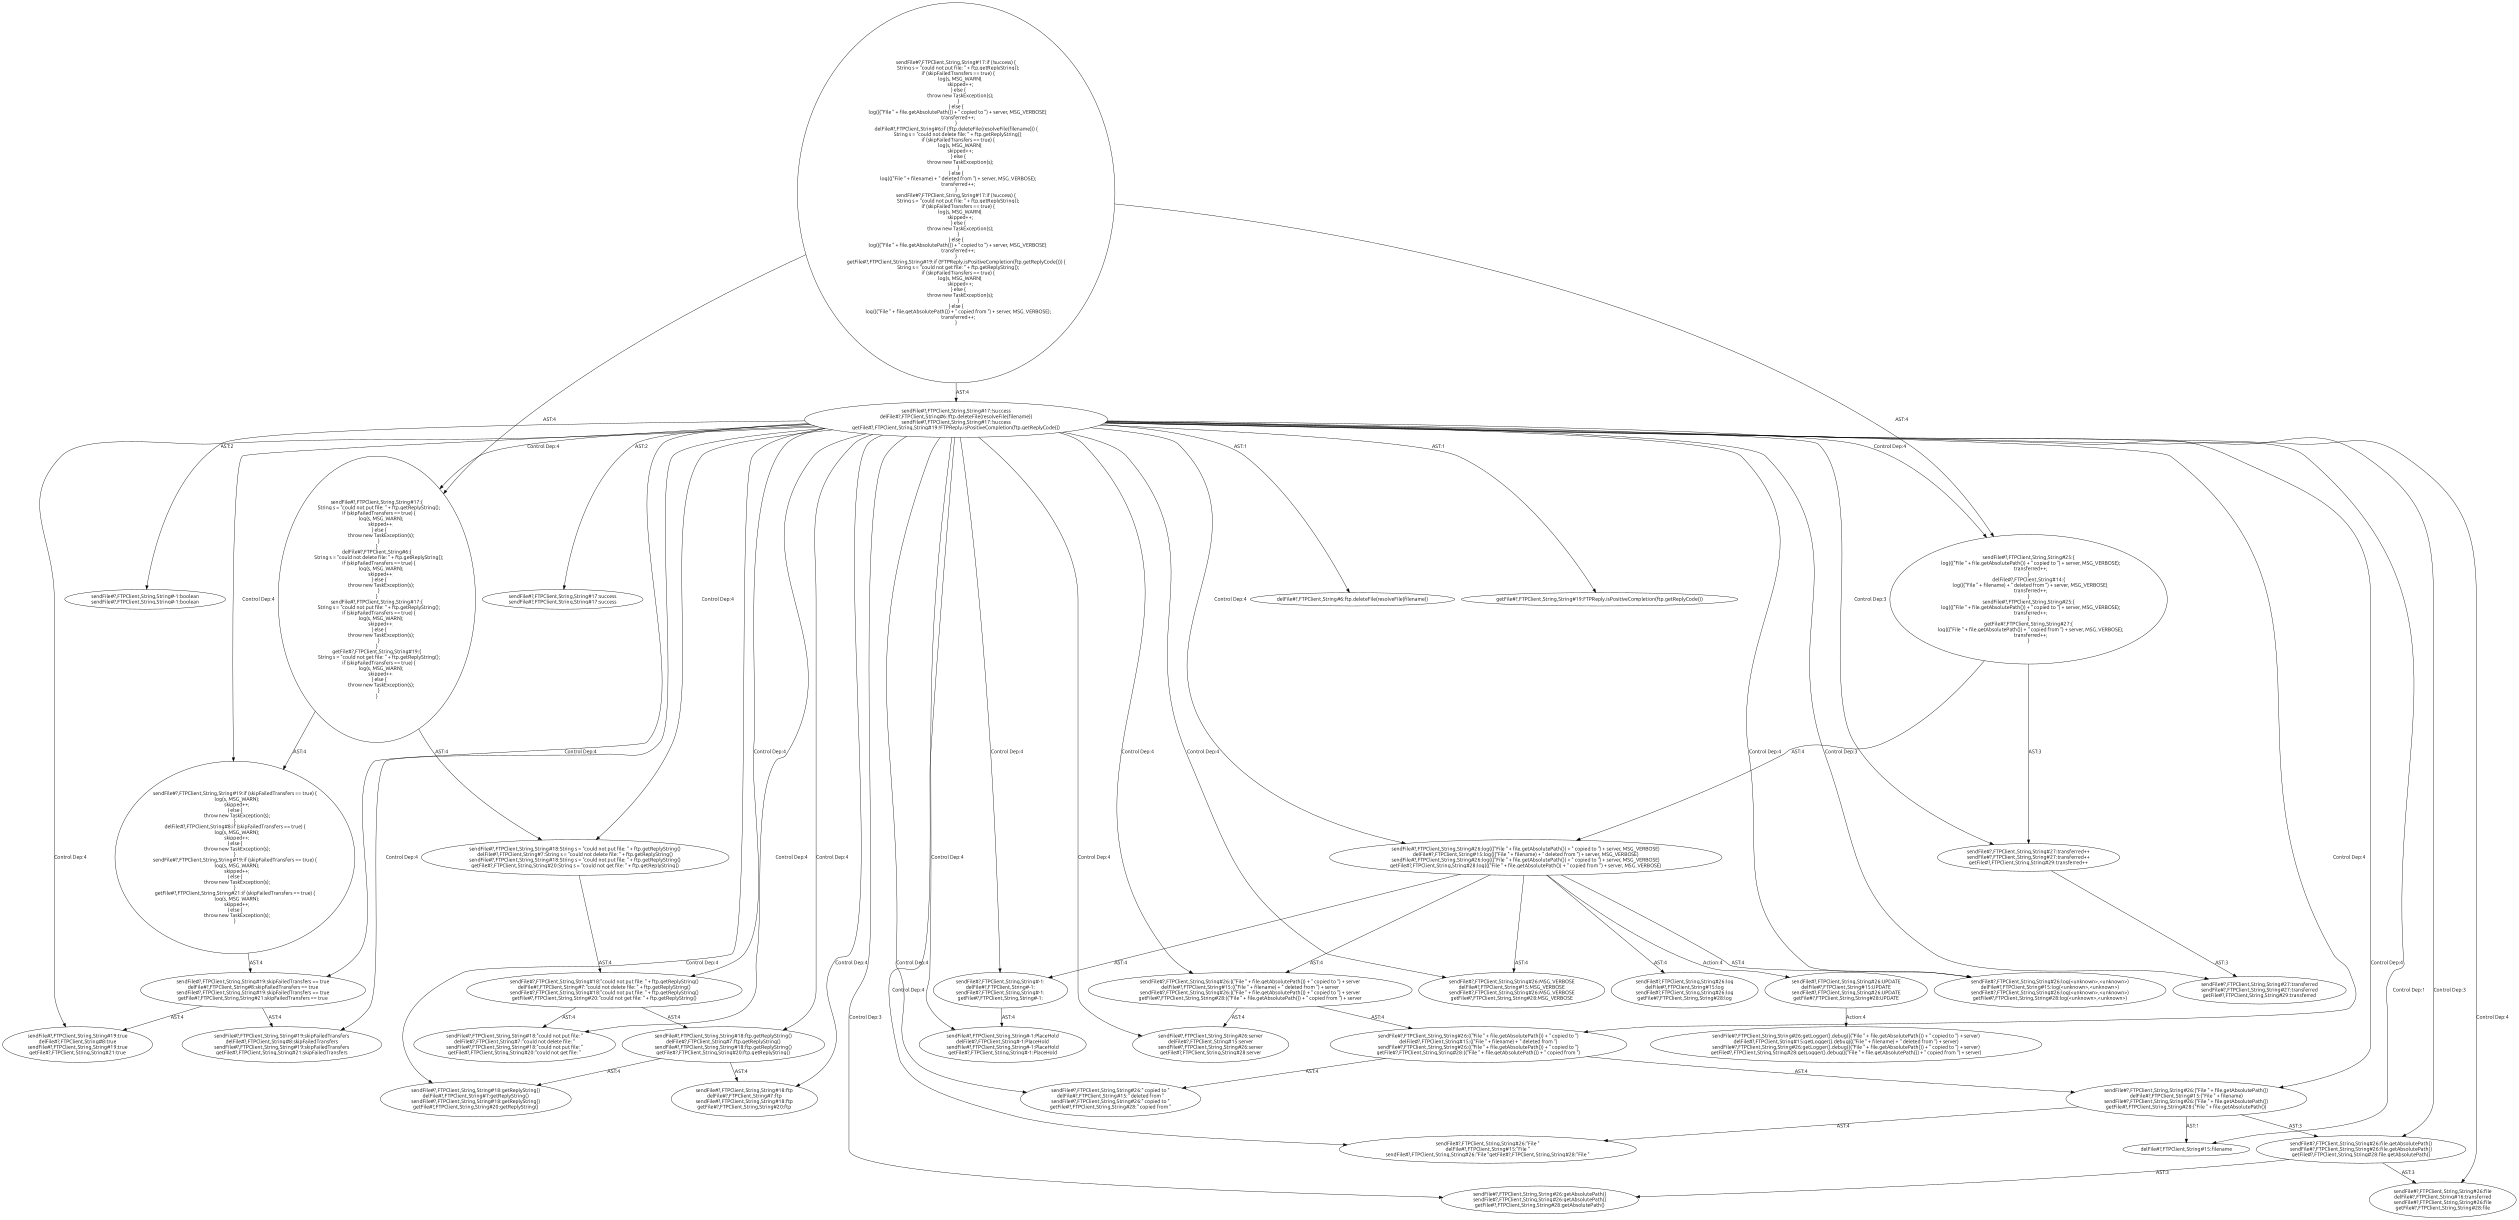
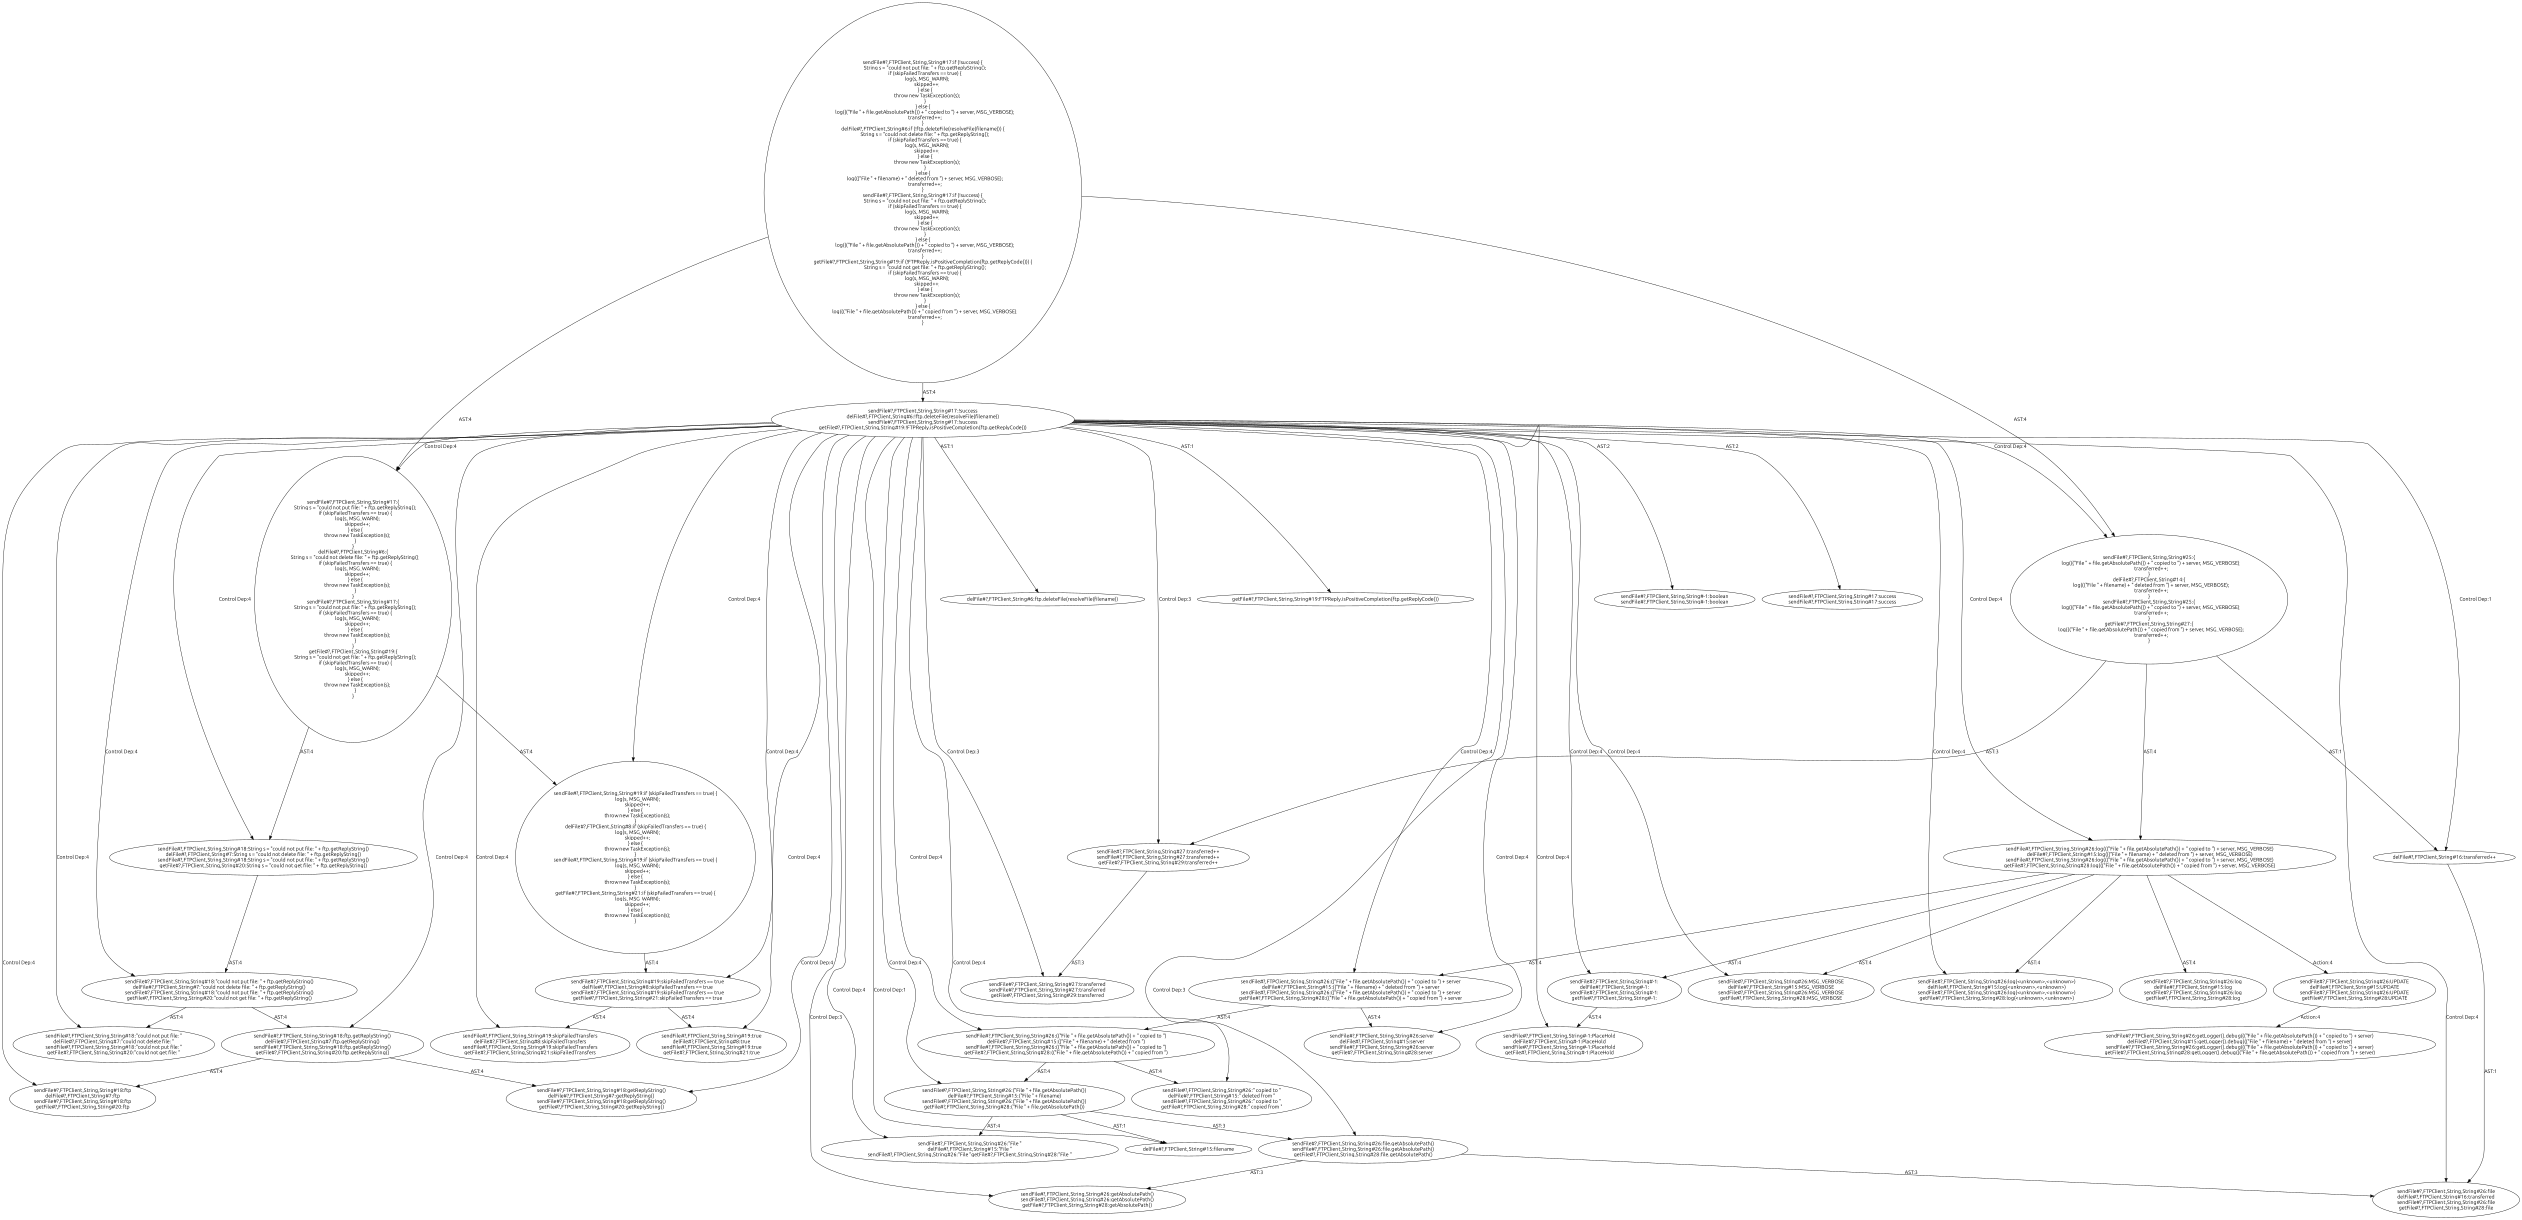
none -> (2444, 857)
